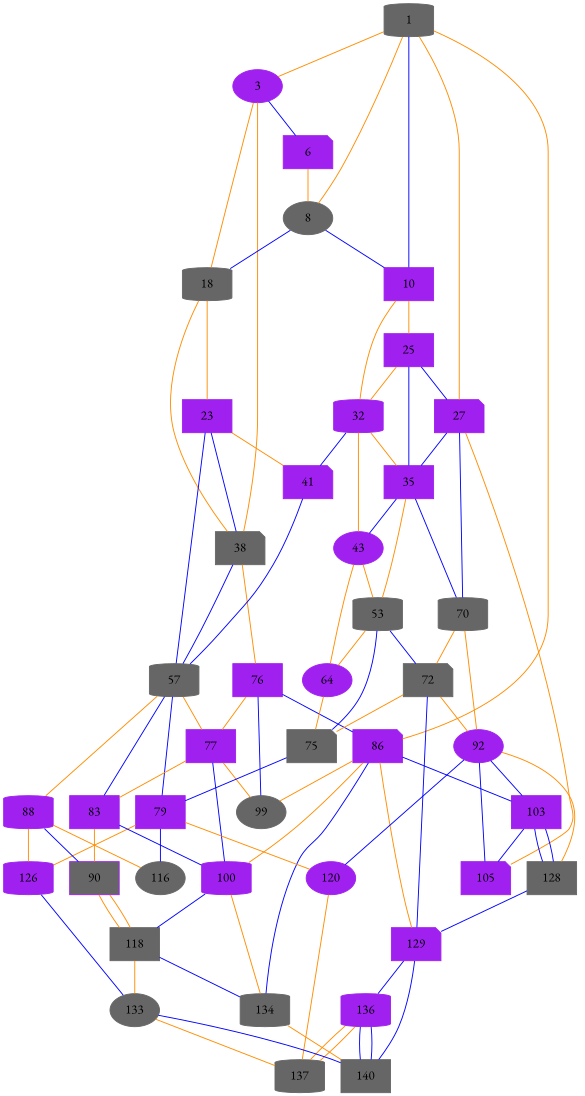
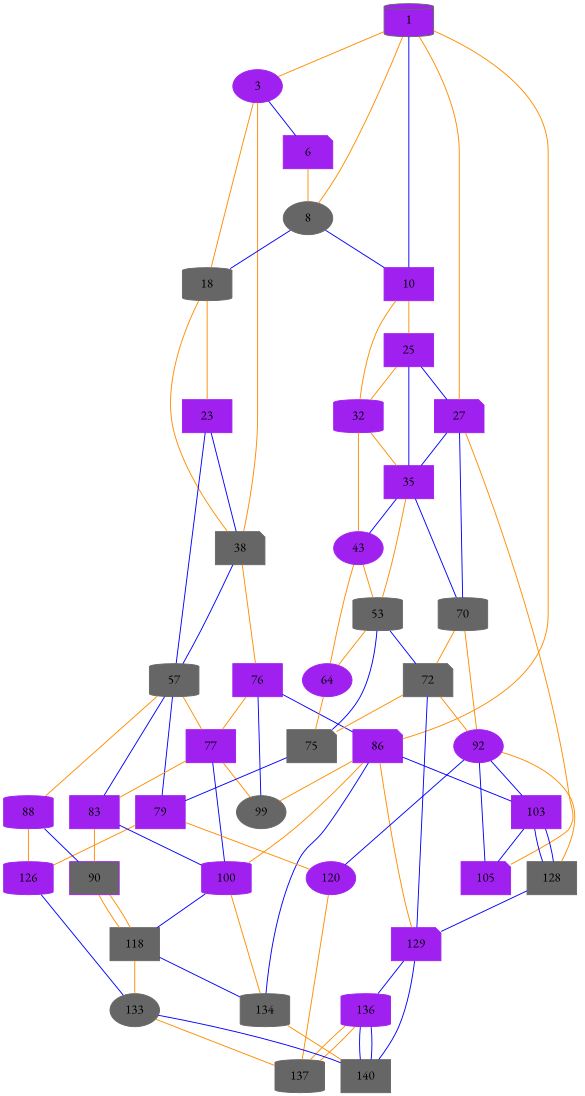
(409, 20) -> (409, 20)
(308, 482) -> none
(160, 878) -> none
